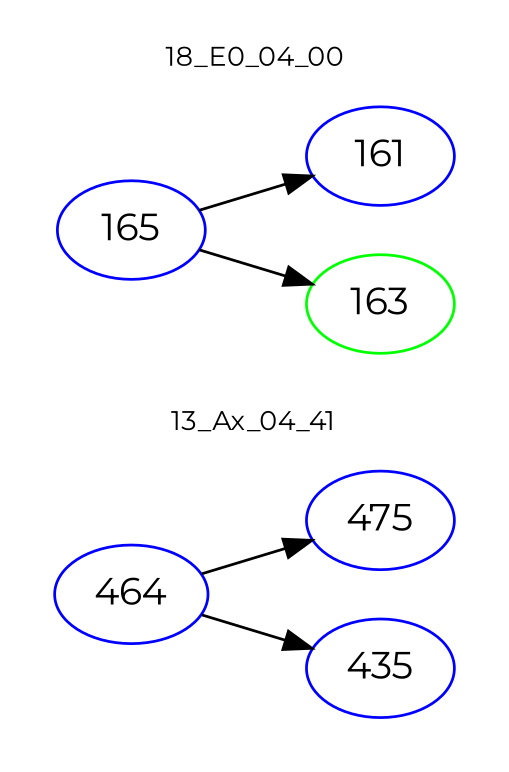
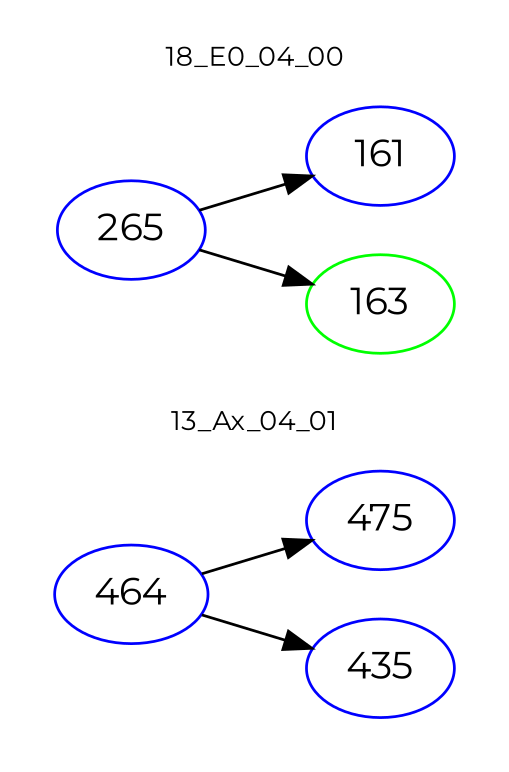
(131, 230) -> (131, 230)
(255, 423) -> (255, 423)
